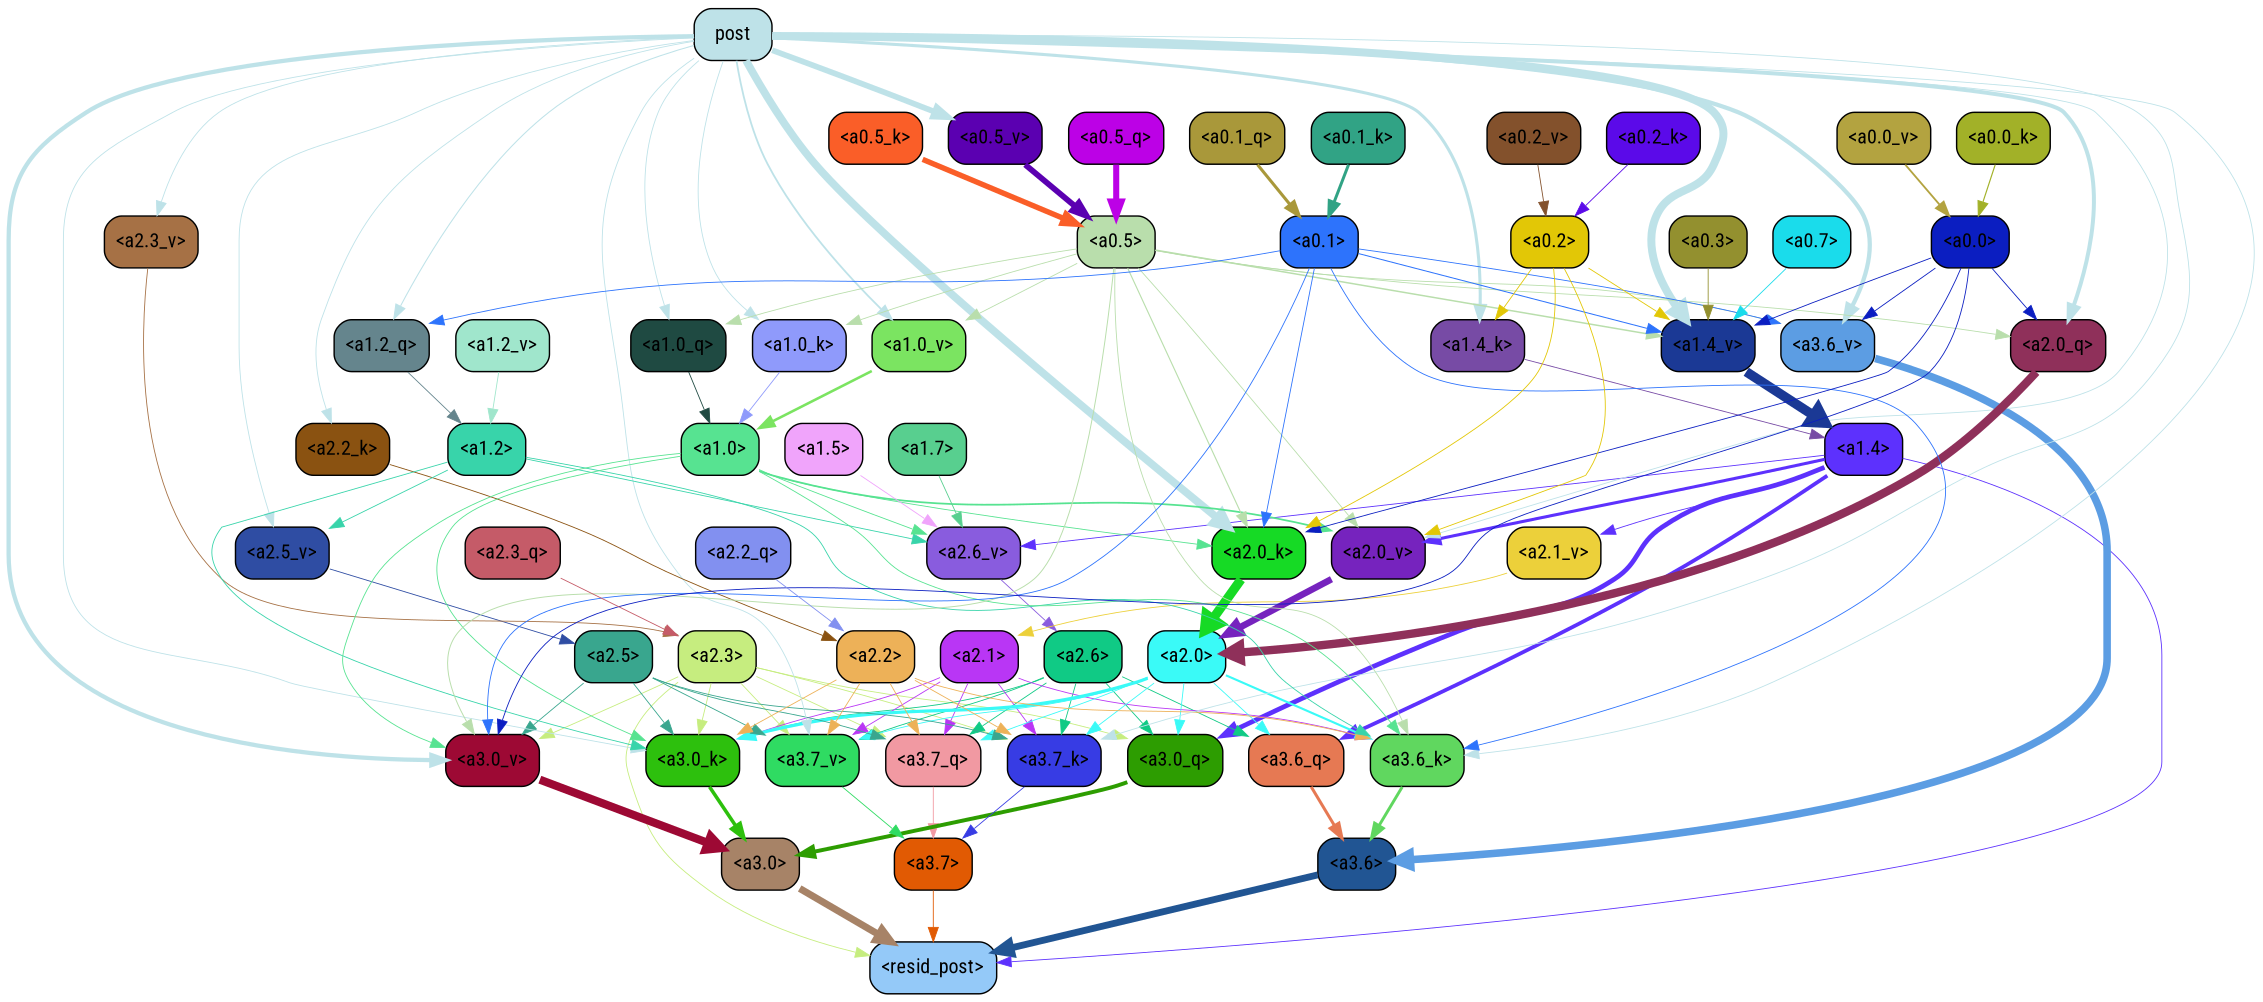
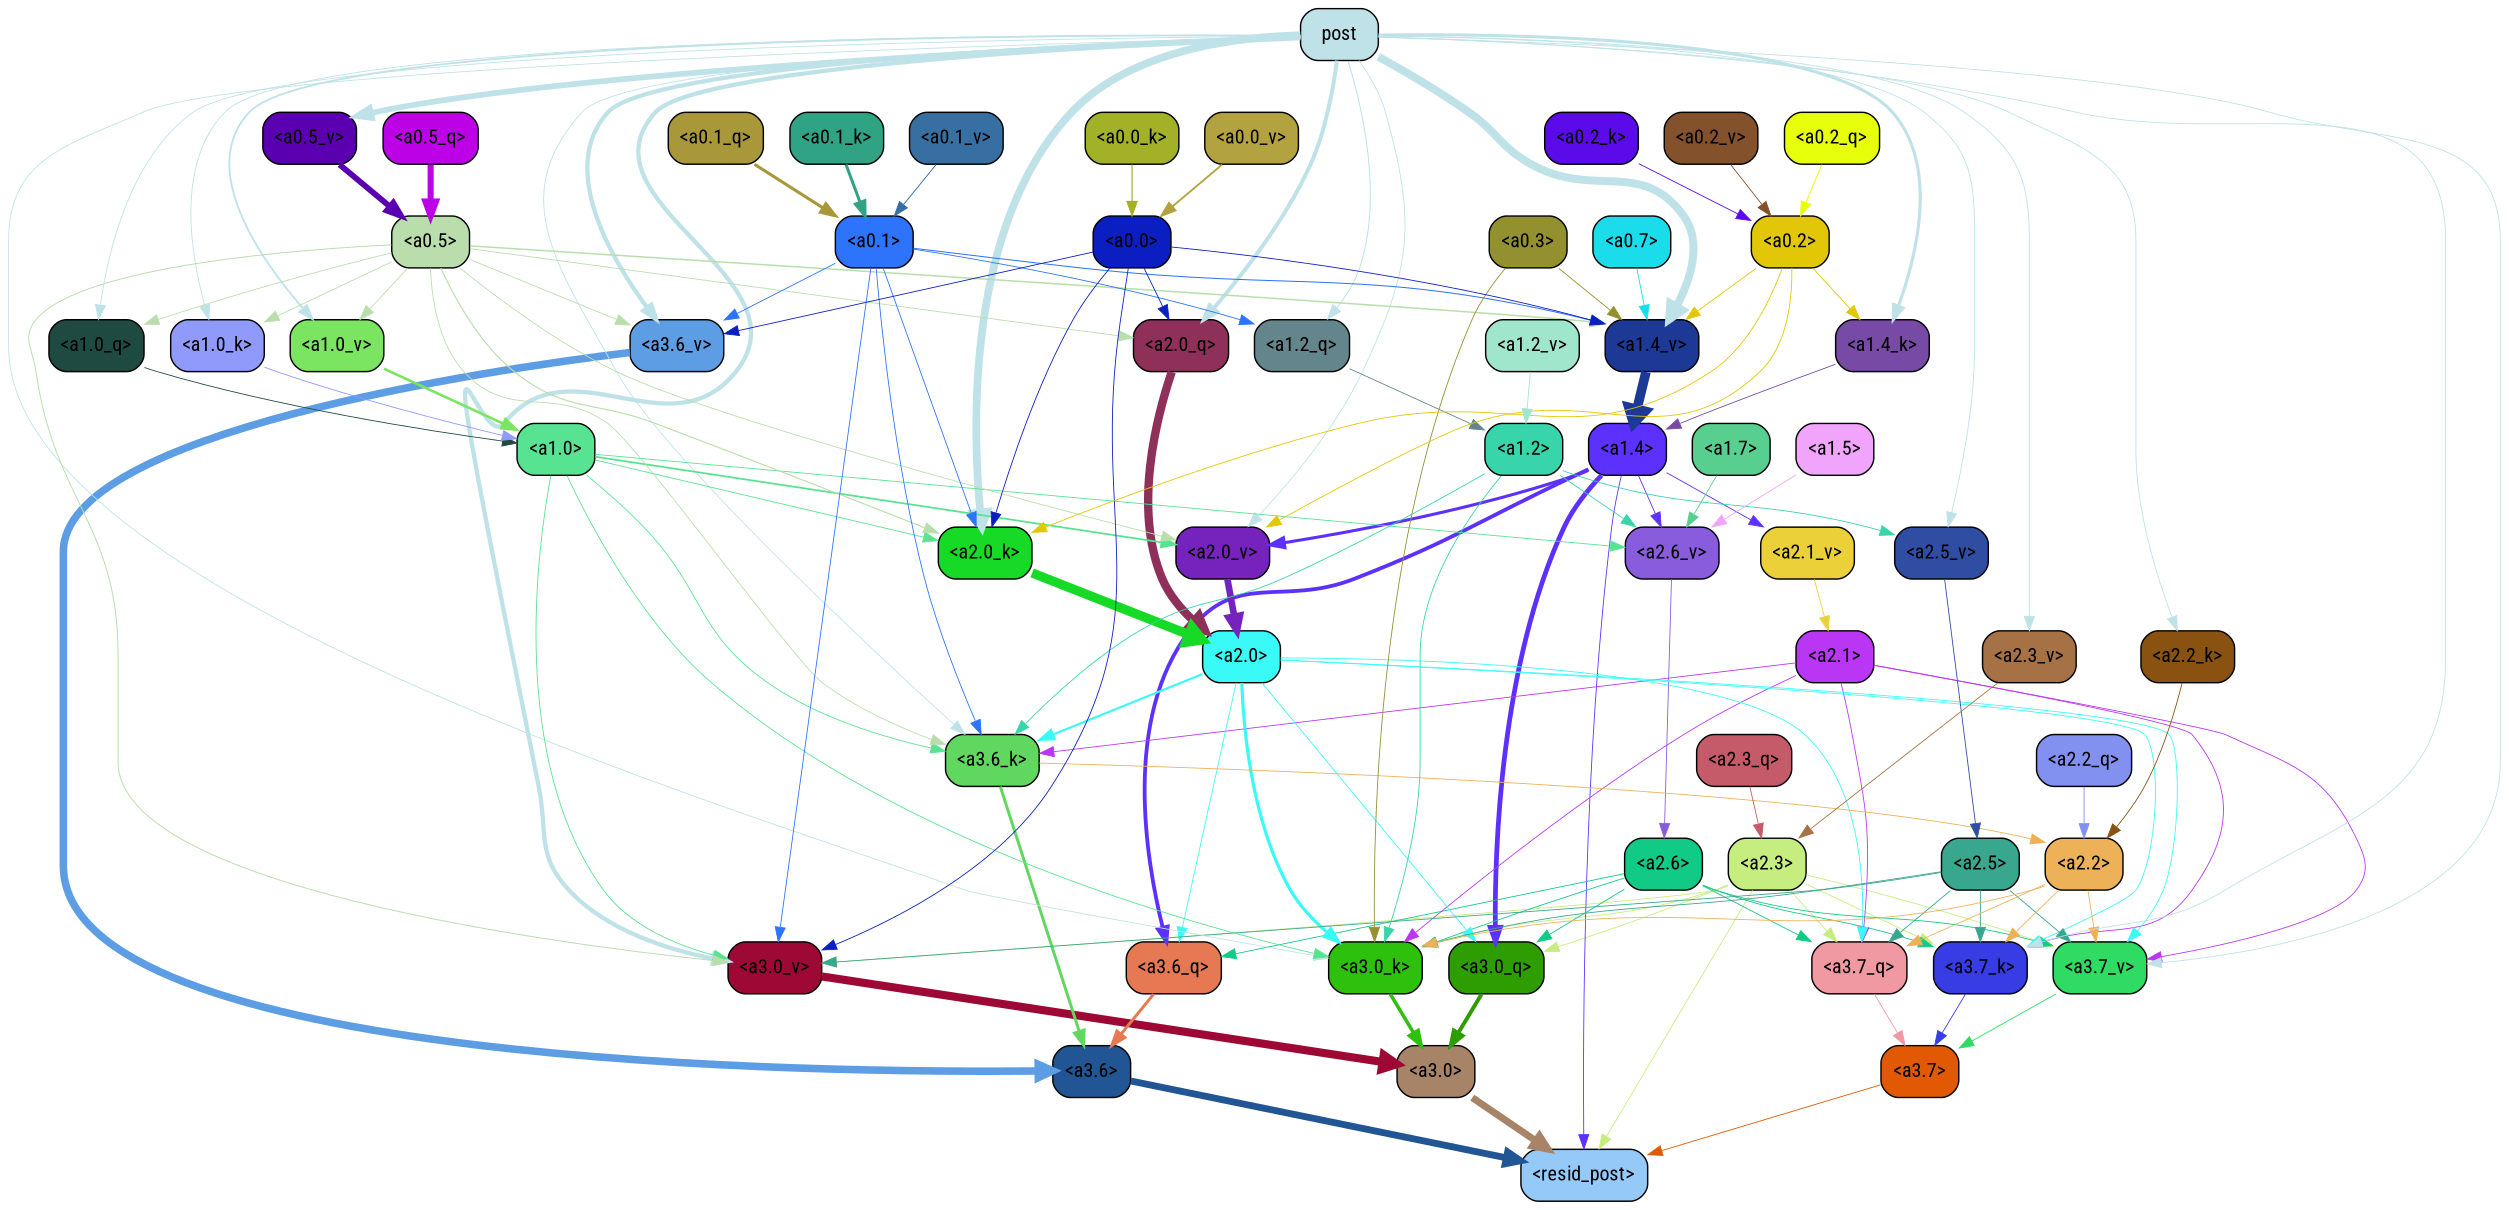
(876, 138) -> none
none -> (956, 138)
none -> (1832, 138)
none -> (1398, 588)
(1101, 710) -> (1536, 784)
